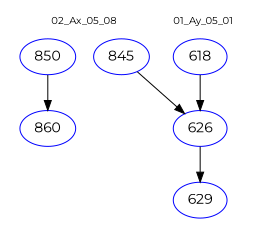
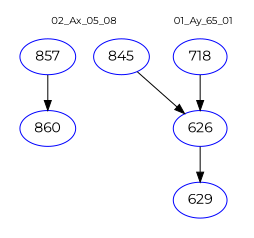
(204, 21) -> (204, 21)
(48, 57) -> (48, 57)
(200, 57) -> (200, 57)
